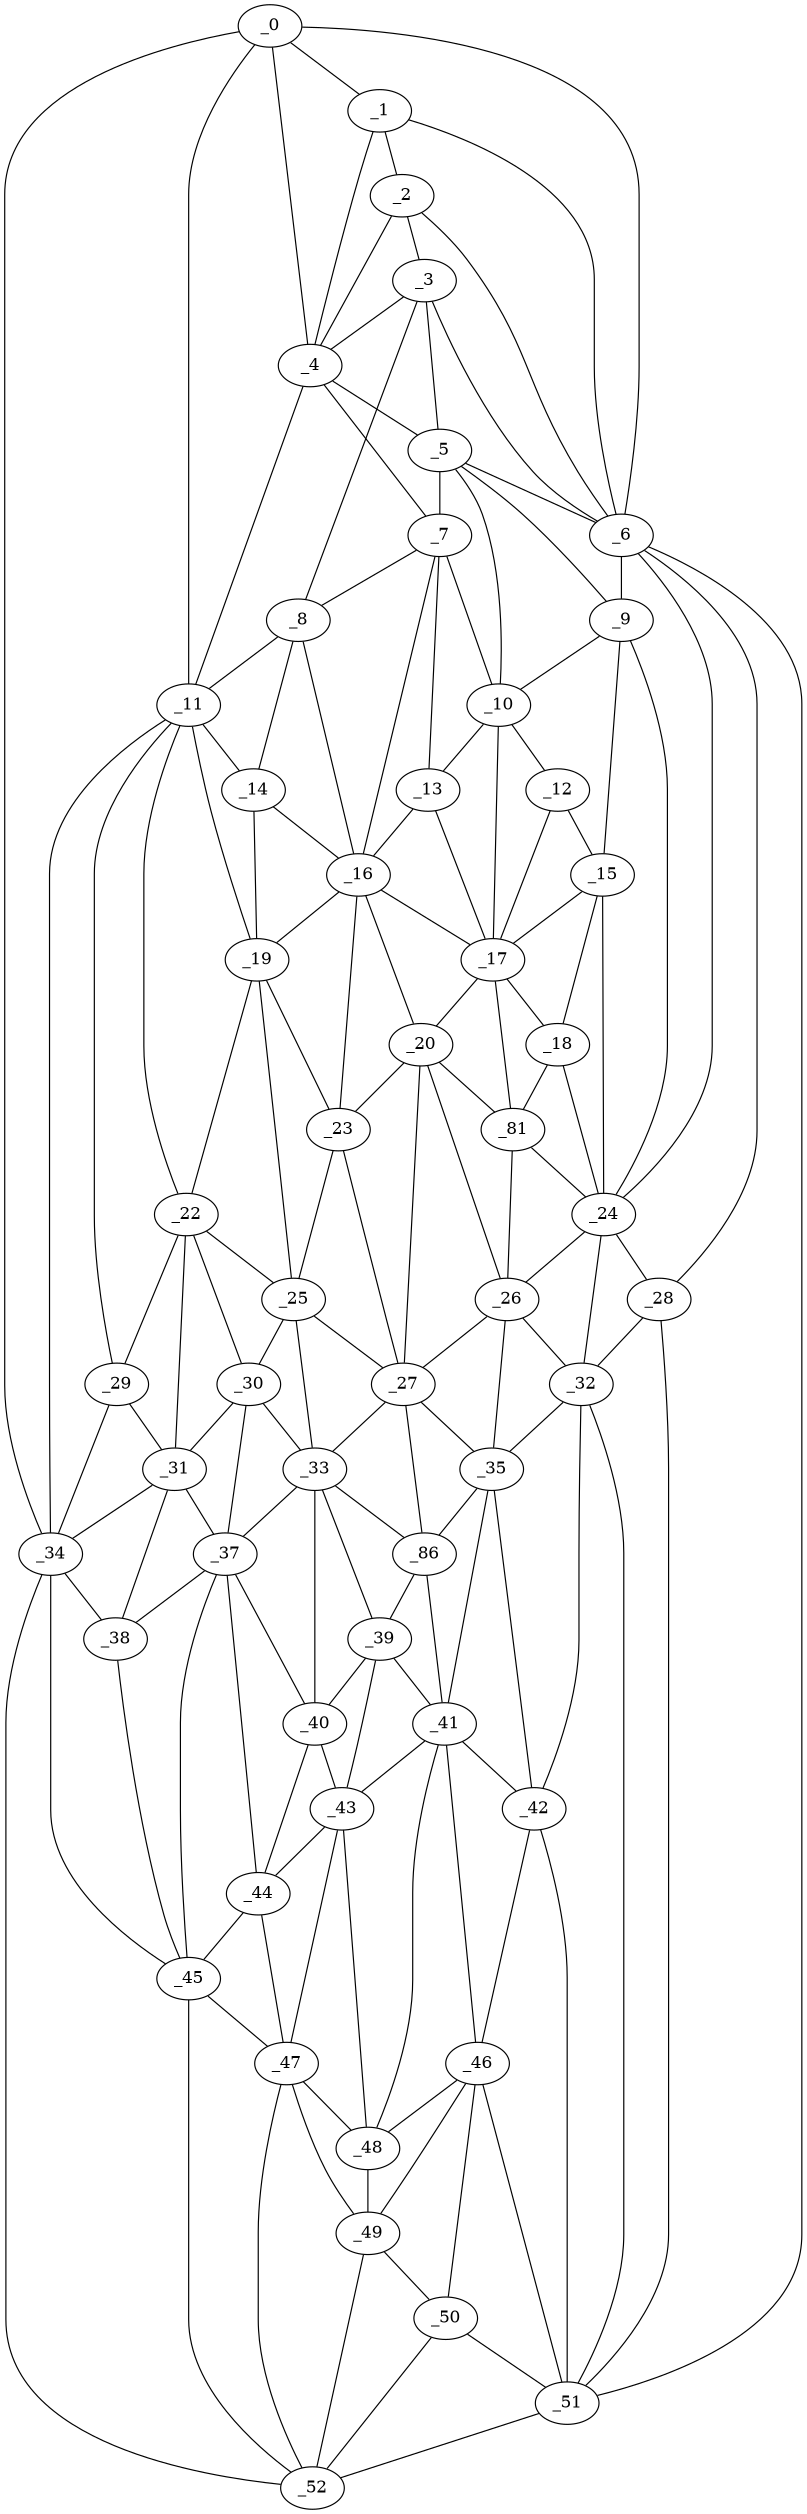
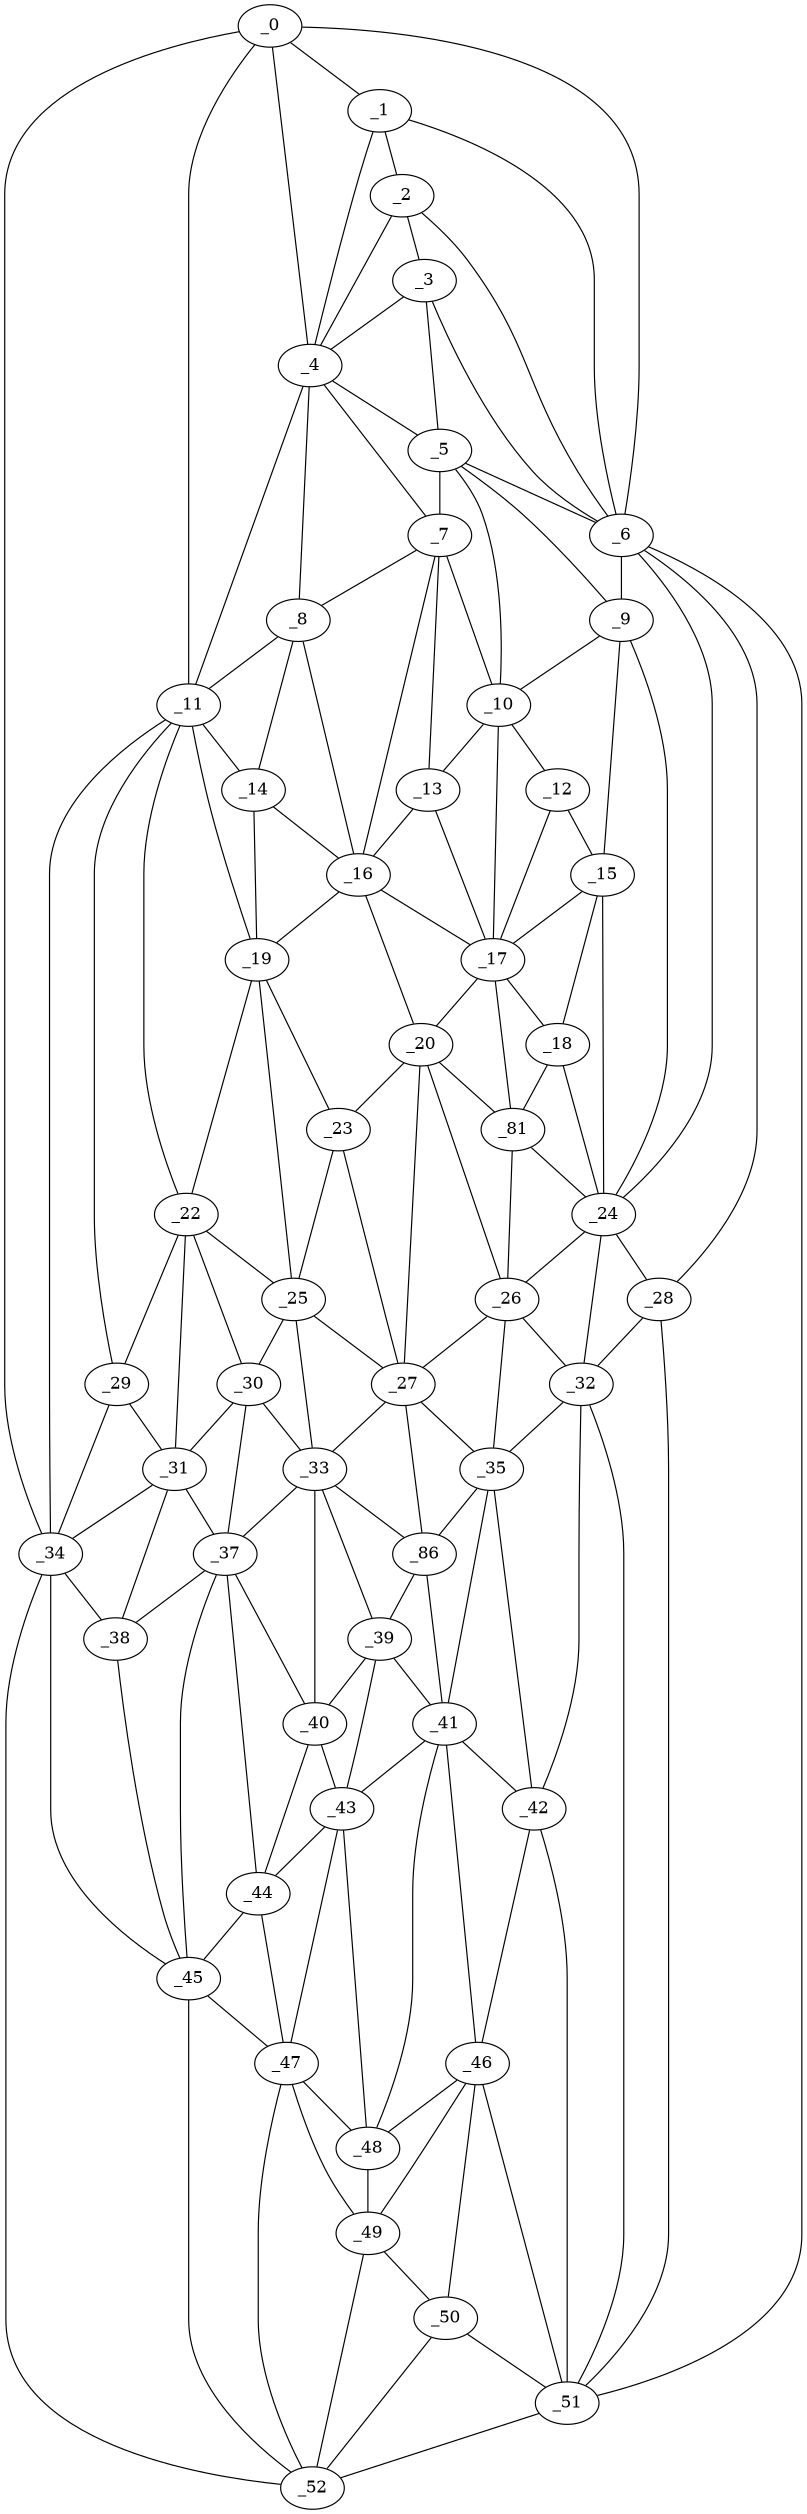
(361, 450) -> (304, 493)
(348, 1002) -> none
